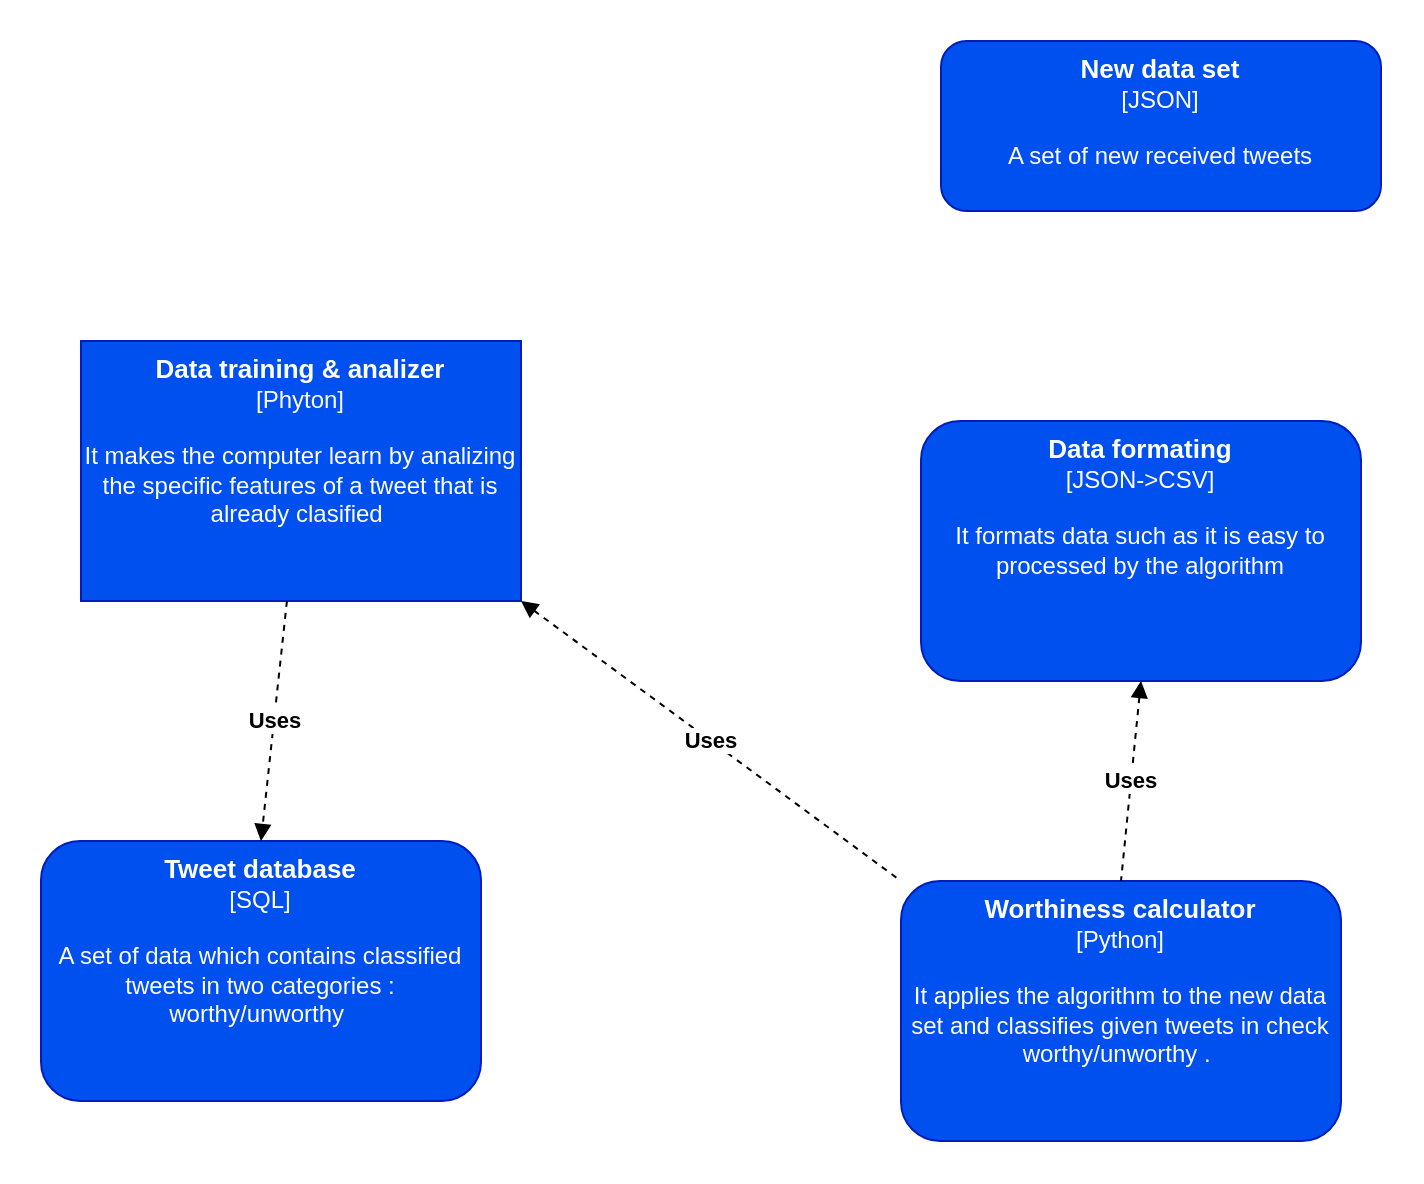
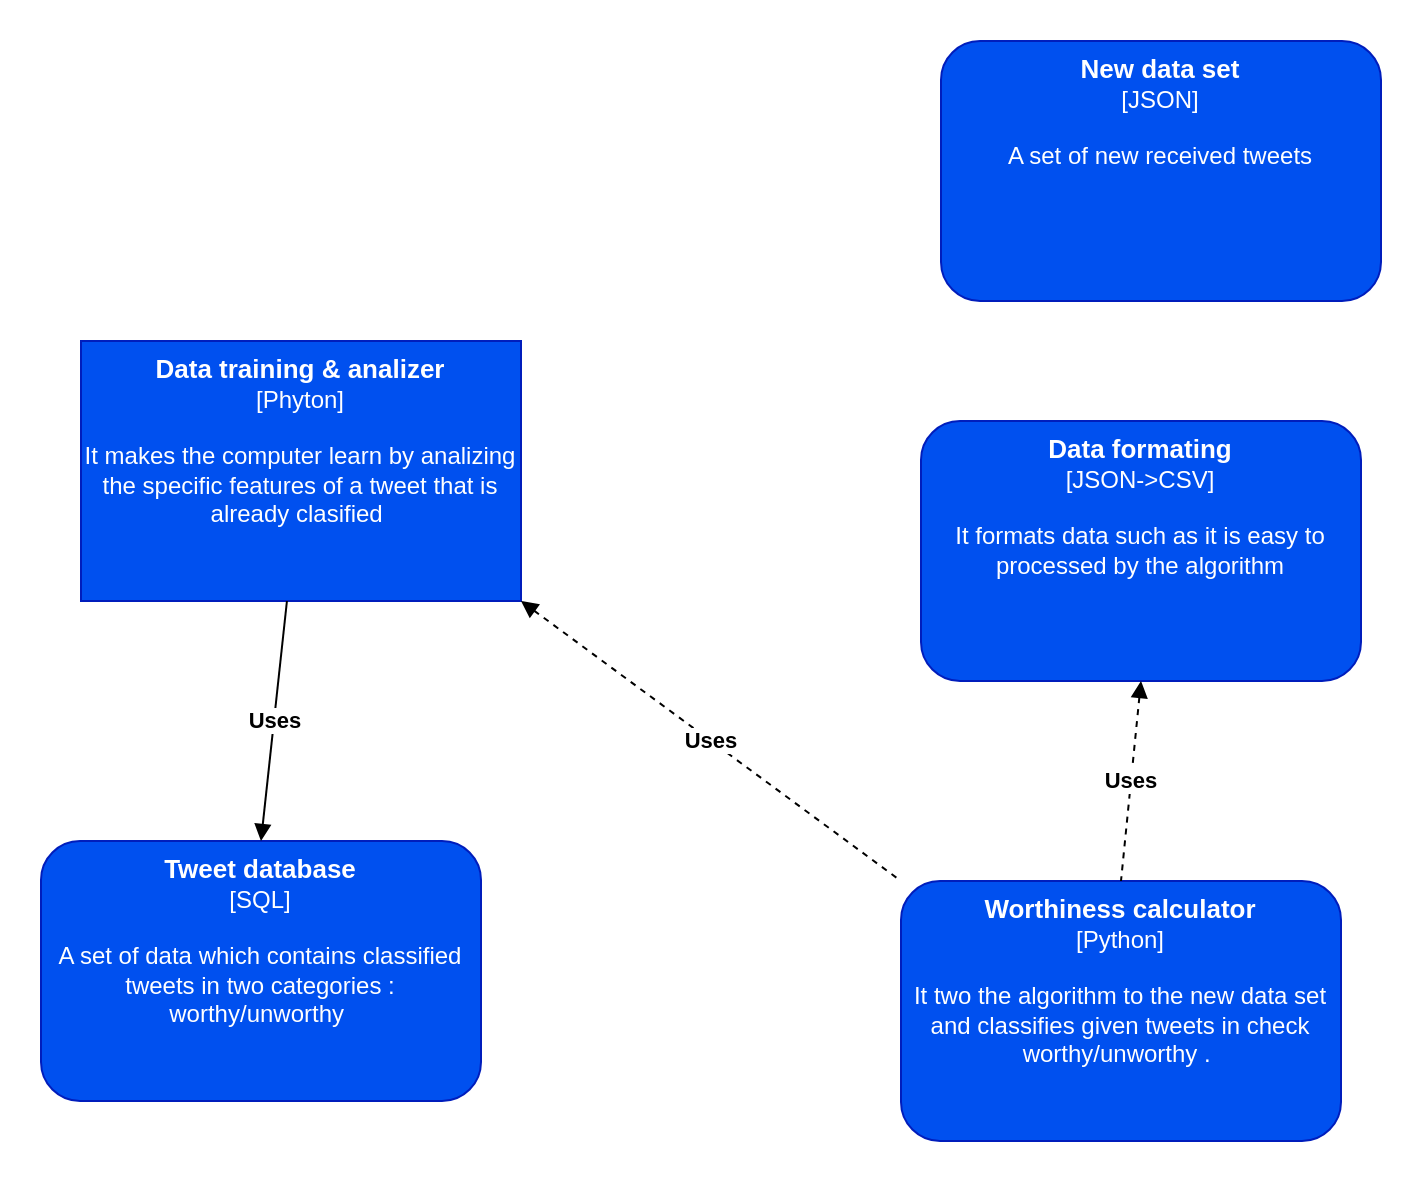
(1161, 126) -> (1161, 171)
(281, 657) -> (281, 657)
(1121, 967) -> (1121, 967)
